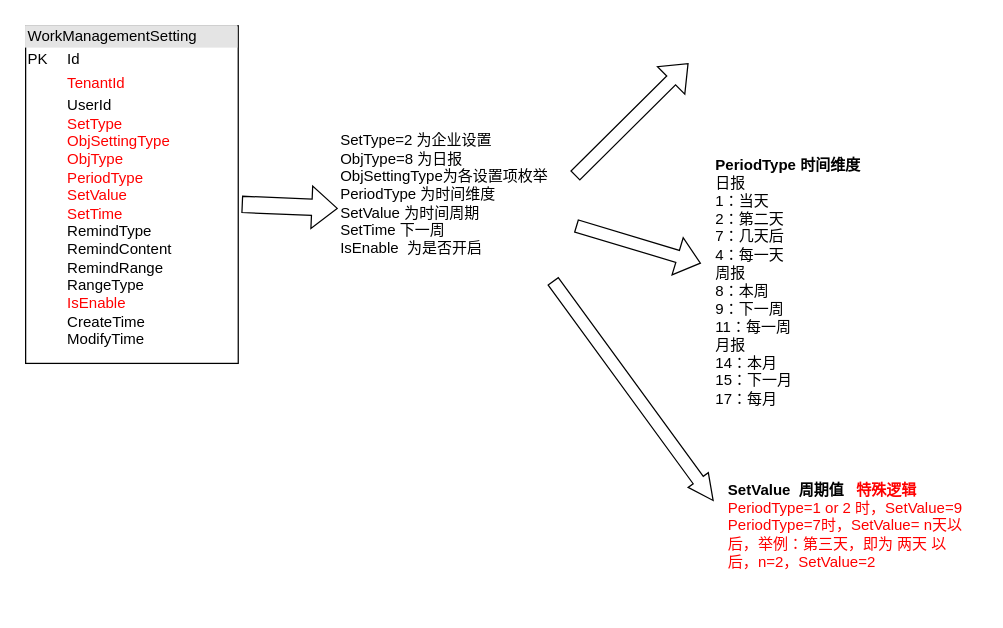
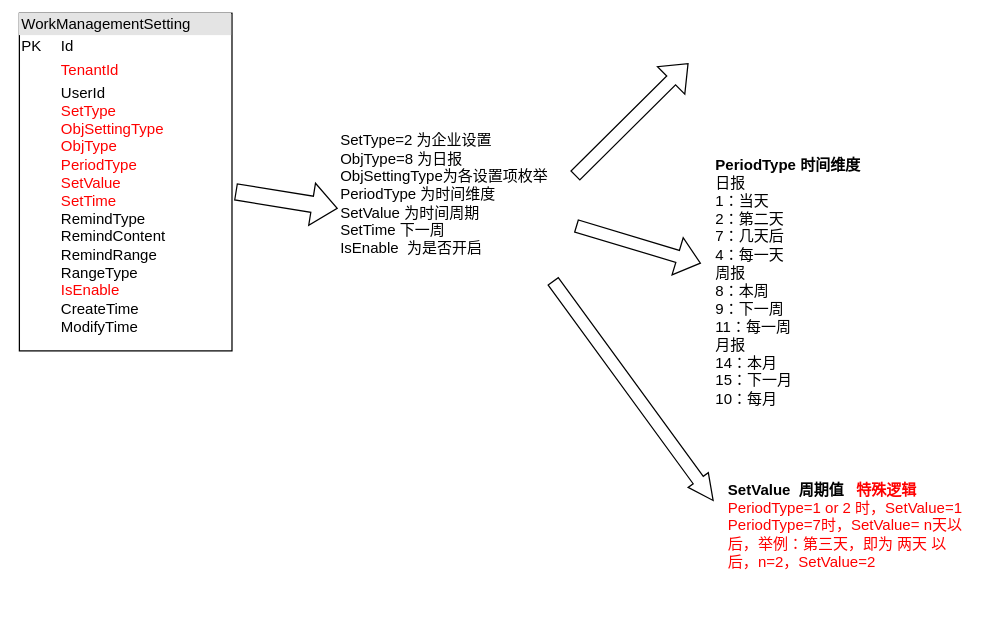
(132, 194) -> (126, 182)
(788, 282) -> (788, 282)
(852, 526) -> (852, 526)
